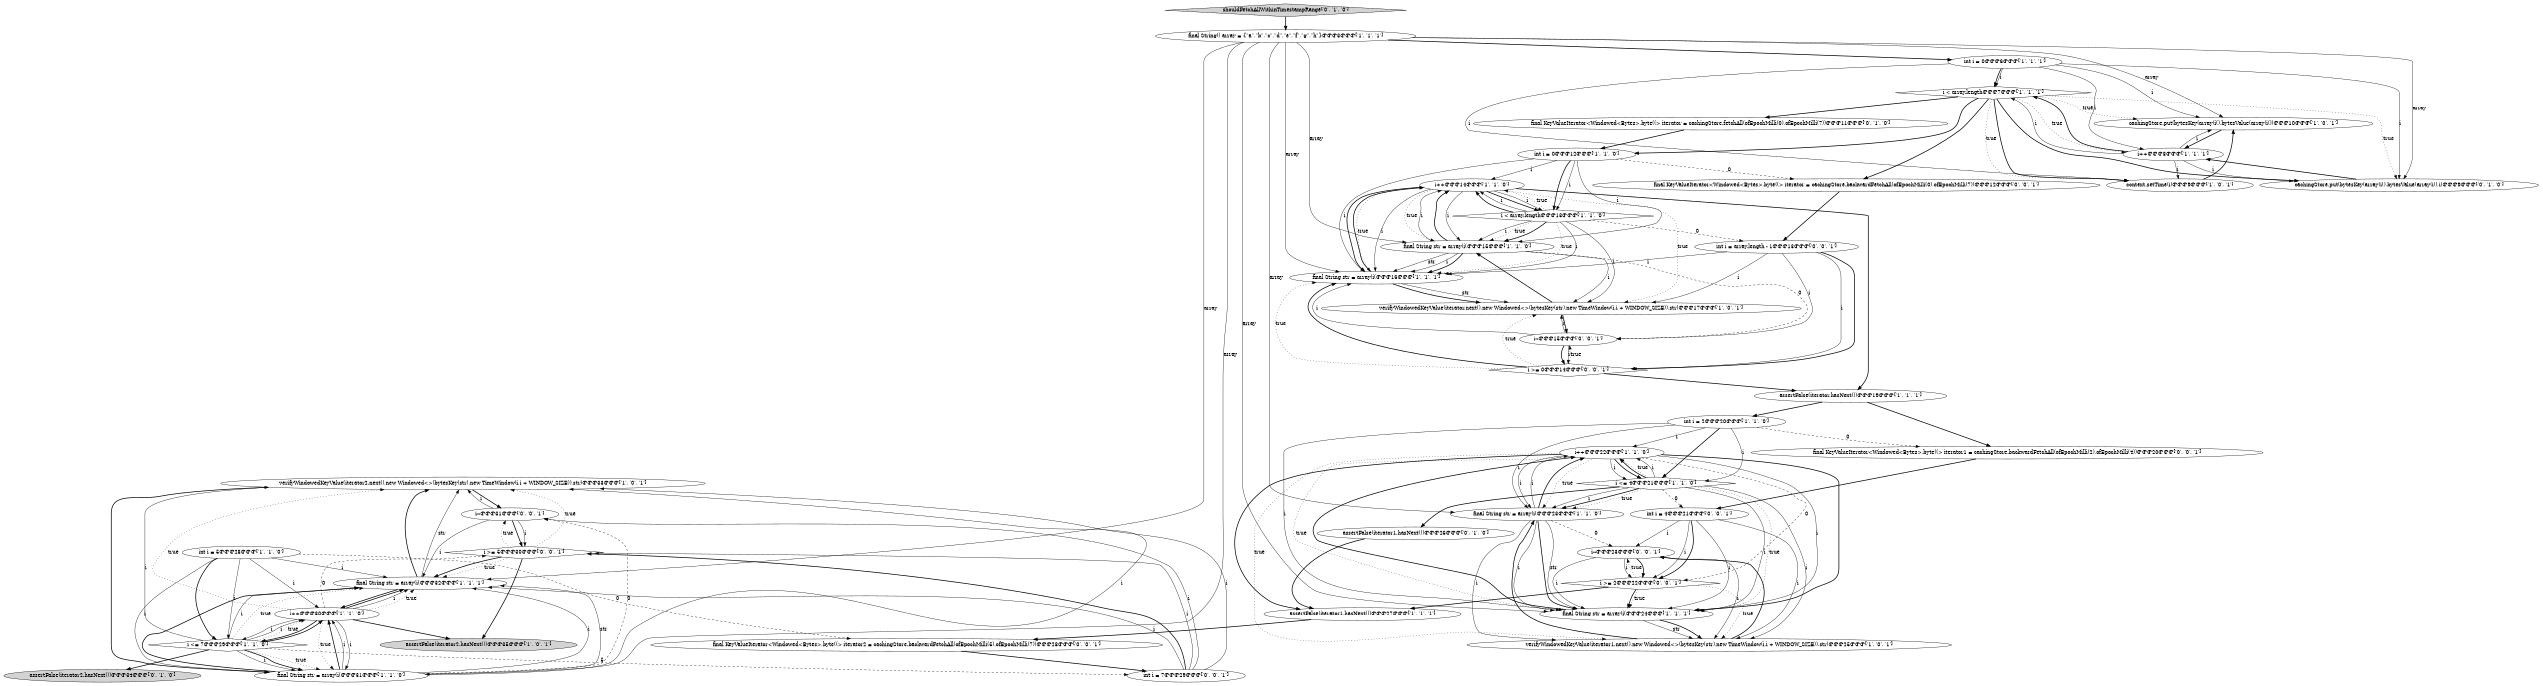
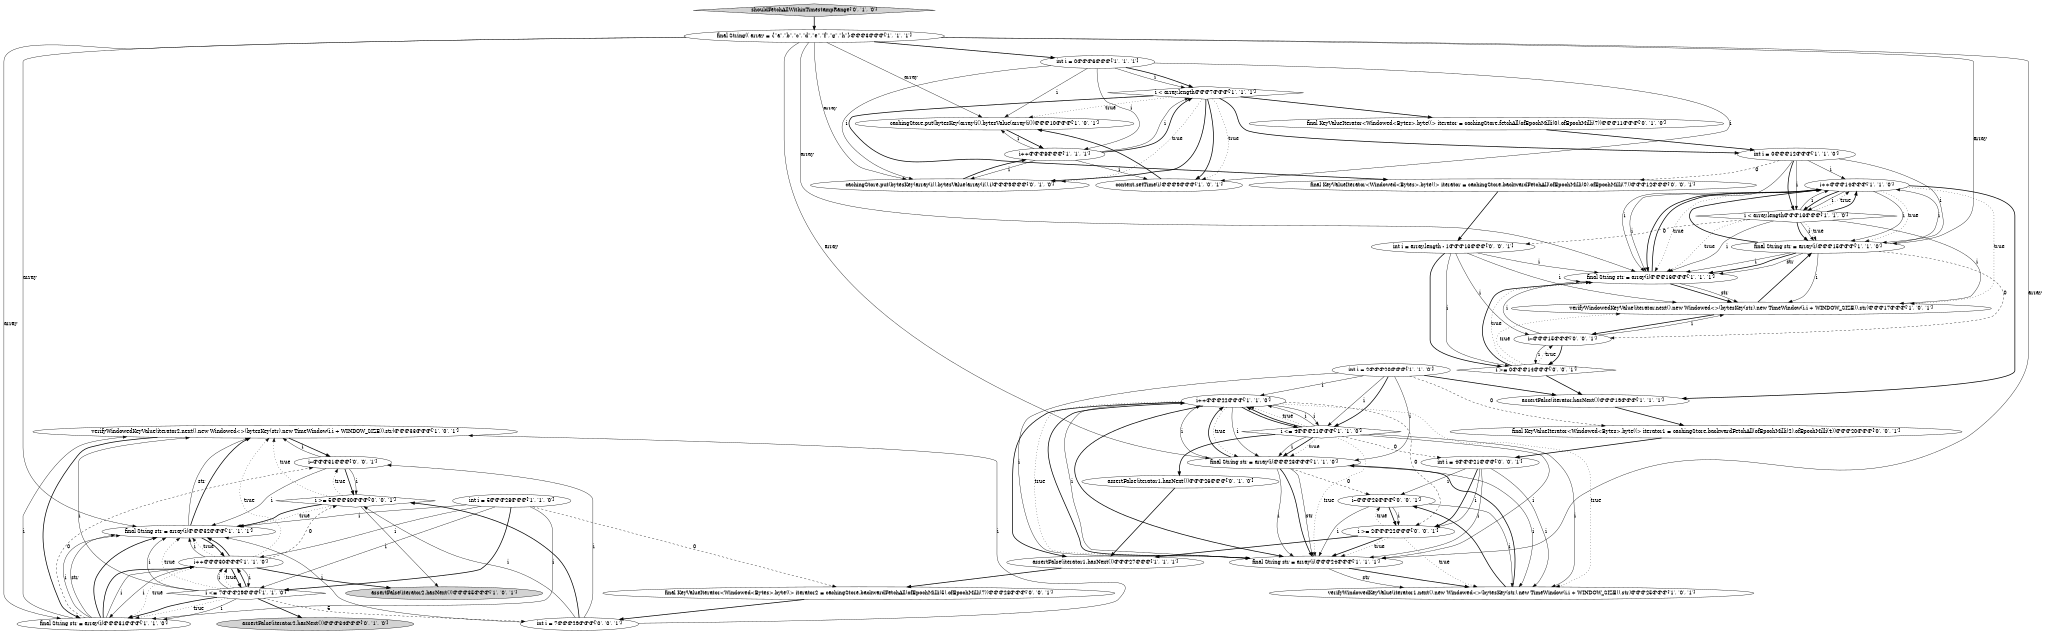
(2061, 137) -> none
(1789, 409) -> (1488, 385)
(1641, 583) -> (1398, 532)
(506, 598) -> (398, 545)
